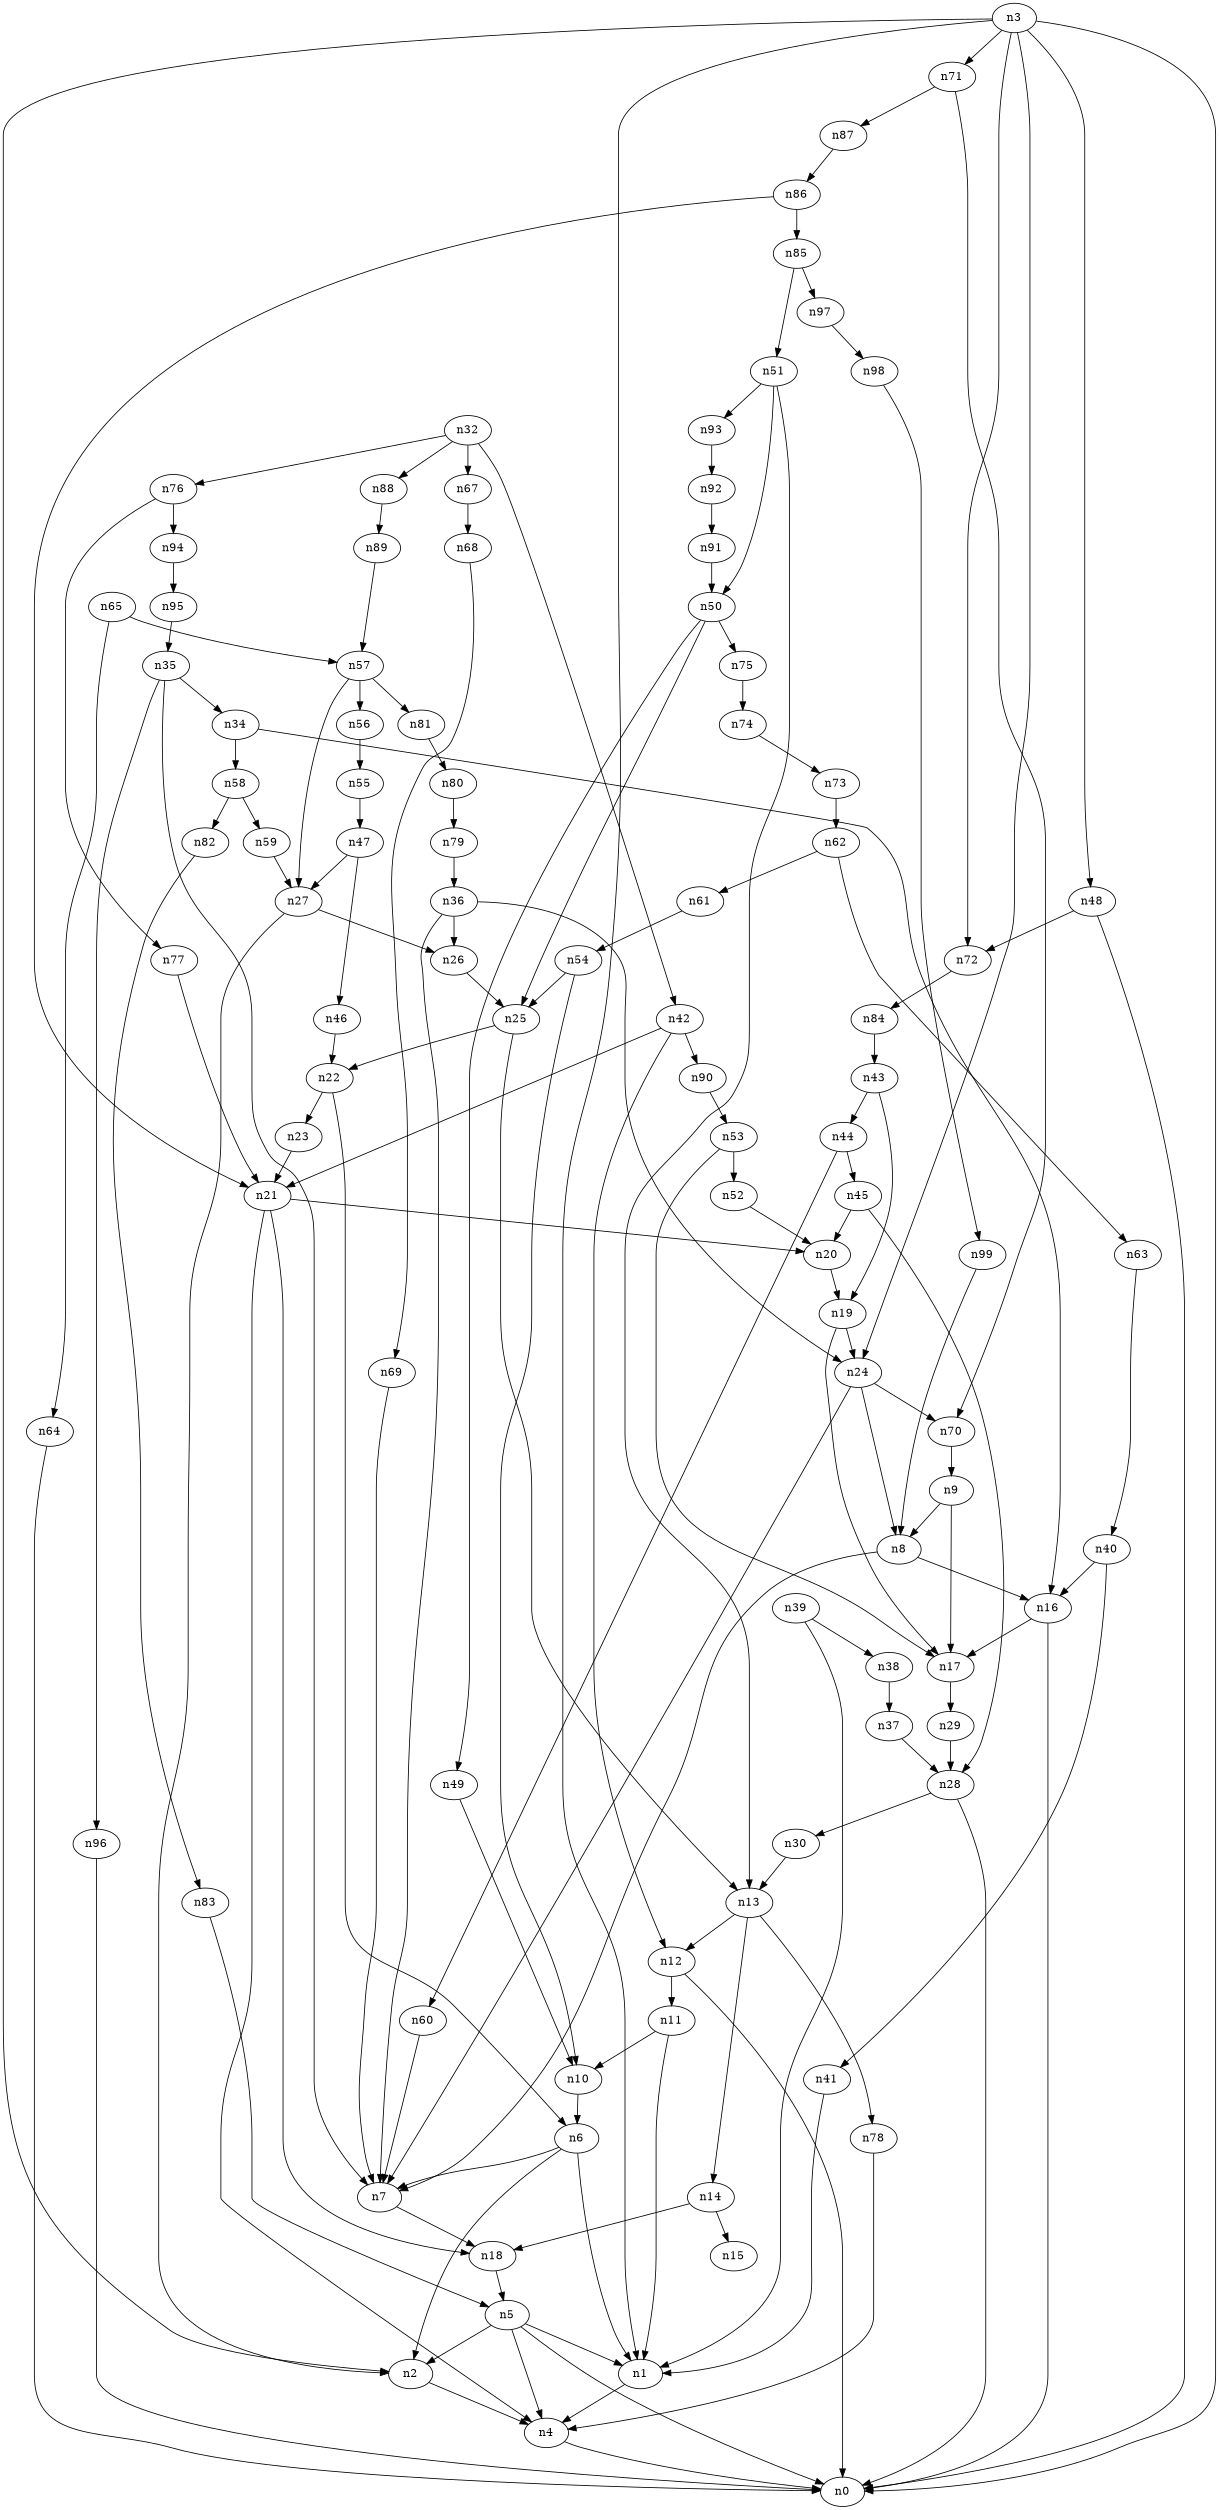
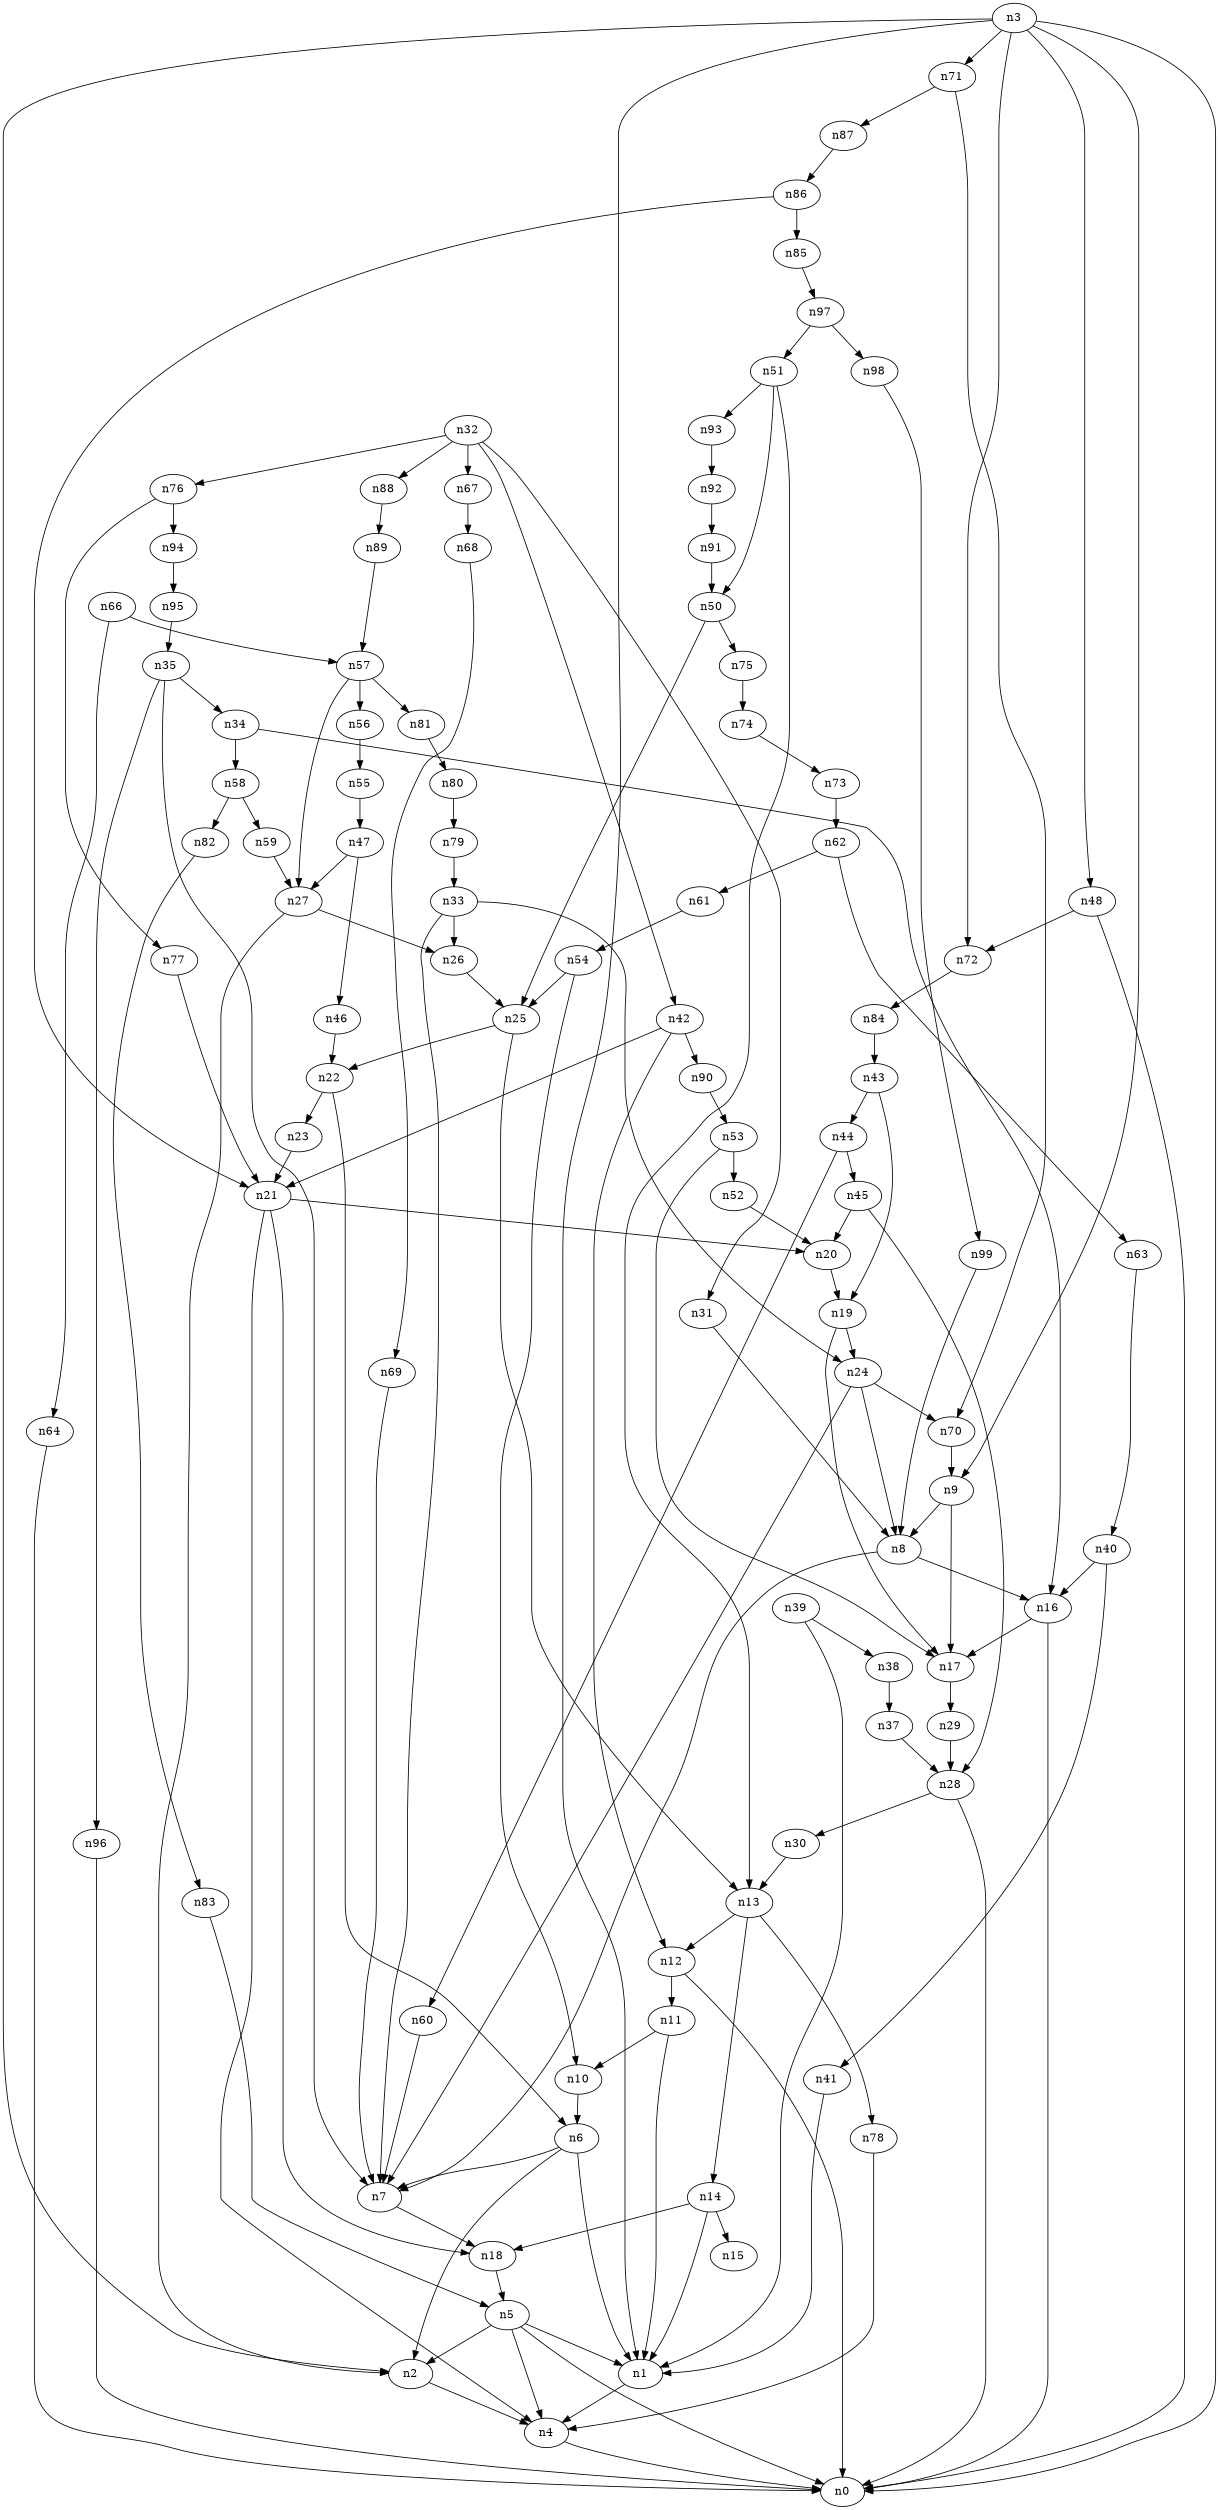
(786, 308) -> (800, 339)
(112, 607) -> (112, 607)
(1028, 704) -> (1139, 741)
(454, 901) -> (454, 901)
none -> (703, 1314)
(454, 1785) -> none
none -> (686, 2285)
